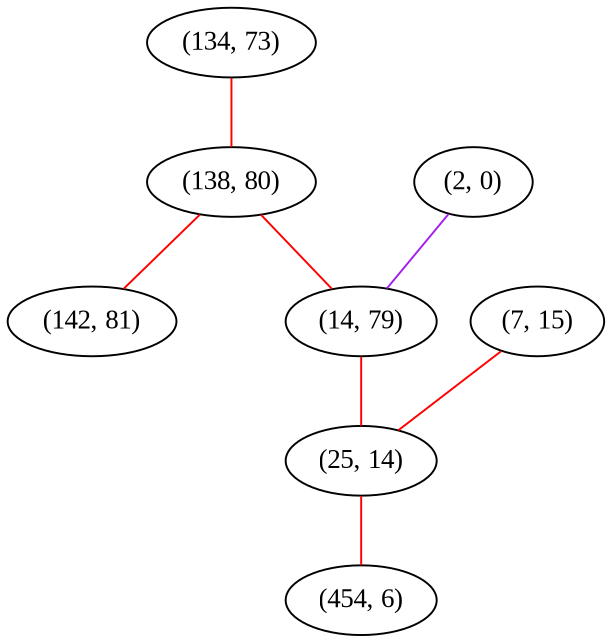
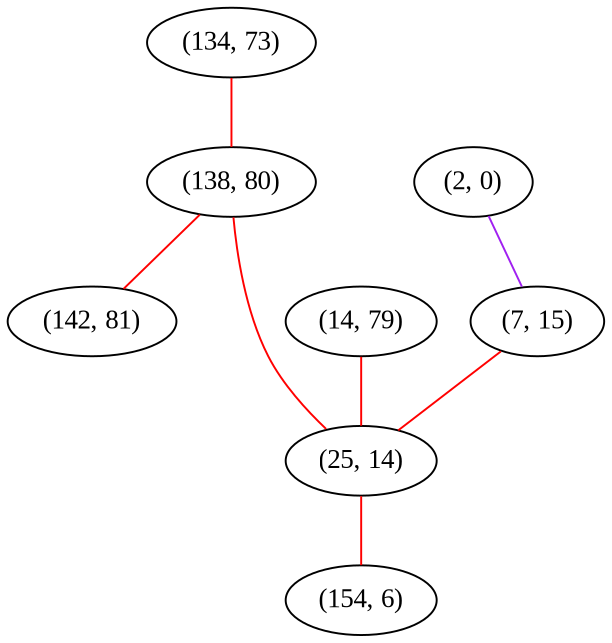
(418, 251) -> (505, 251)
(296, 252) -> (258, 333)
(361, 600) -> (361, 600)
